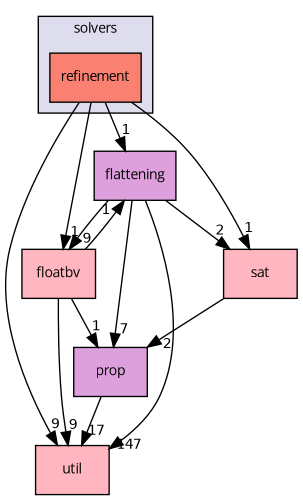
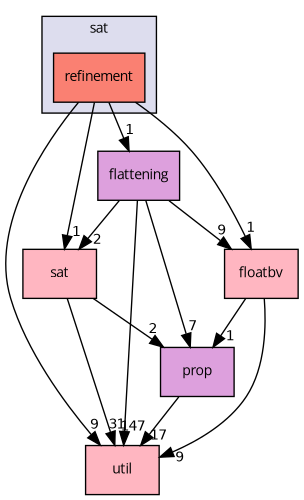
(96, 29) -> (99, 29)
(101, 231) -> none
none -> (89, 365)
